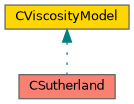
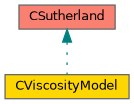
(67, 58) -> (67, 58)
